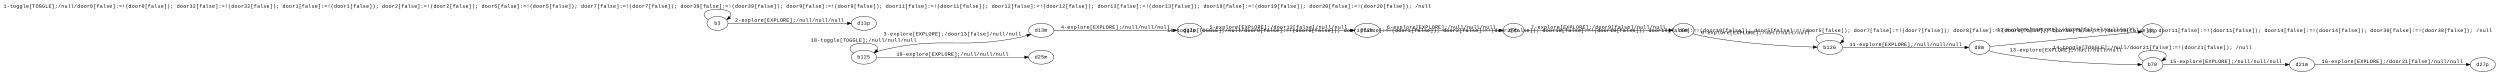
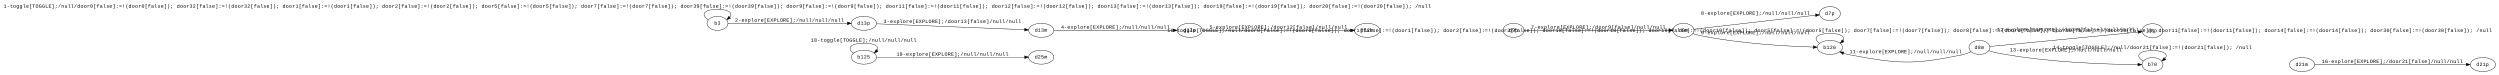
none -> (1830, 14)
(1439, 30) -> none
(950, 43) -> (951, 27)
(1904, 47) -> (1907, 62)
(2224, 65) -> none
(2483, 65) -> (2483, 65)
